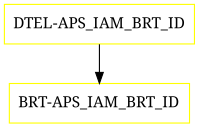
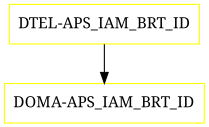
(99, 103) -> (104, 103)
